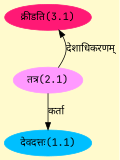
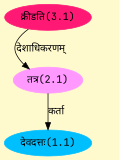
(66, 53) -> (15, 45)
